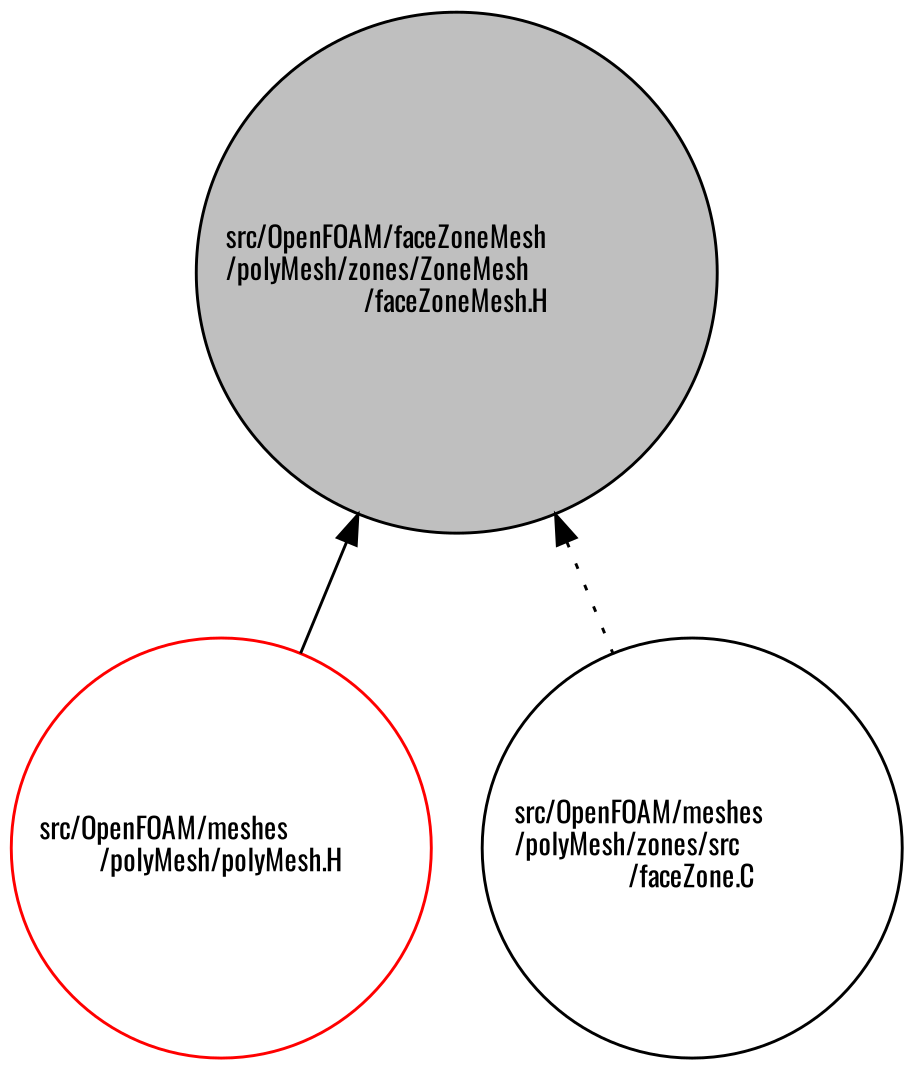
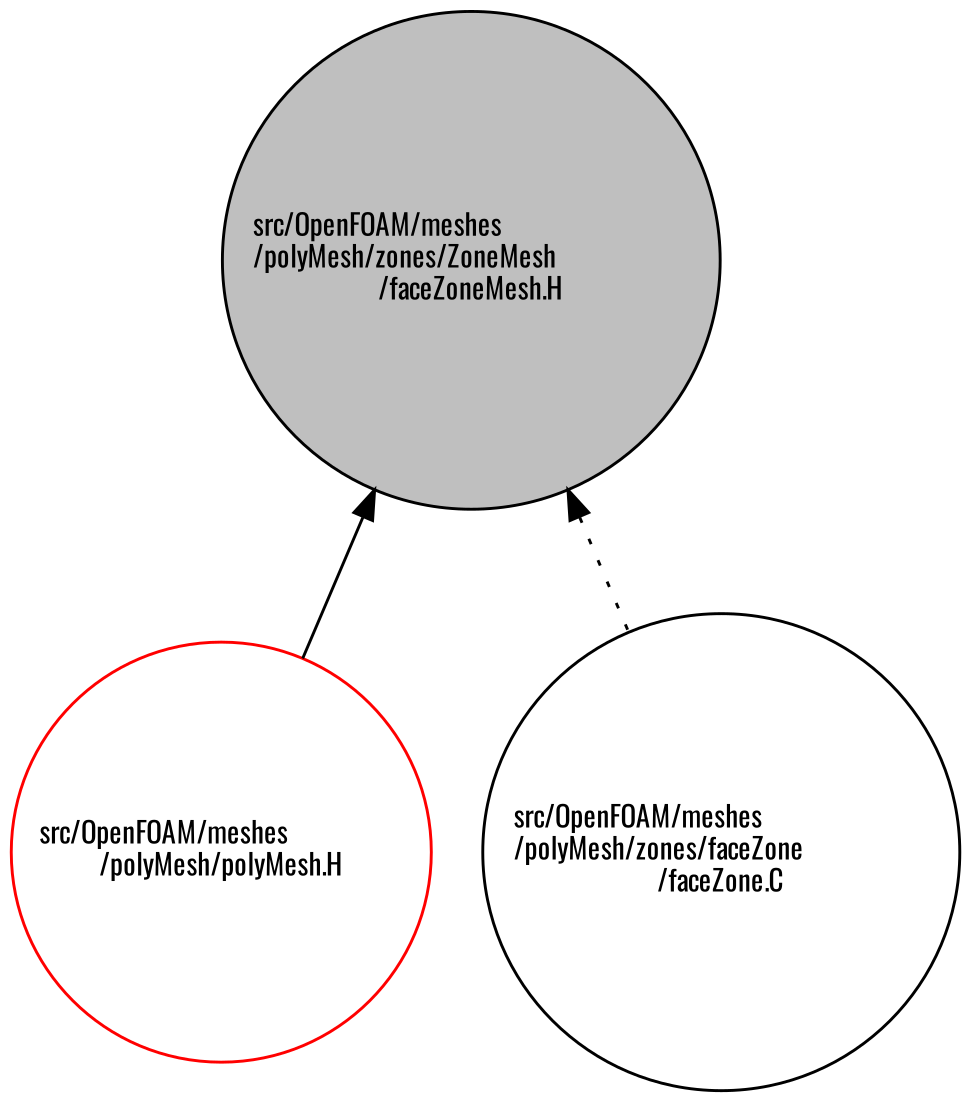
(457, 273) -> (471, 260)
(692, 848) -> (721, 852)
